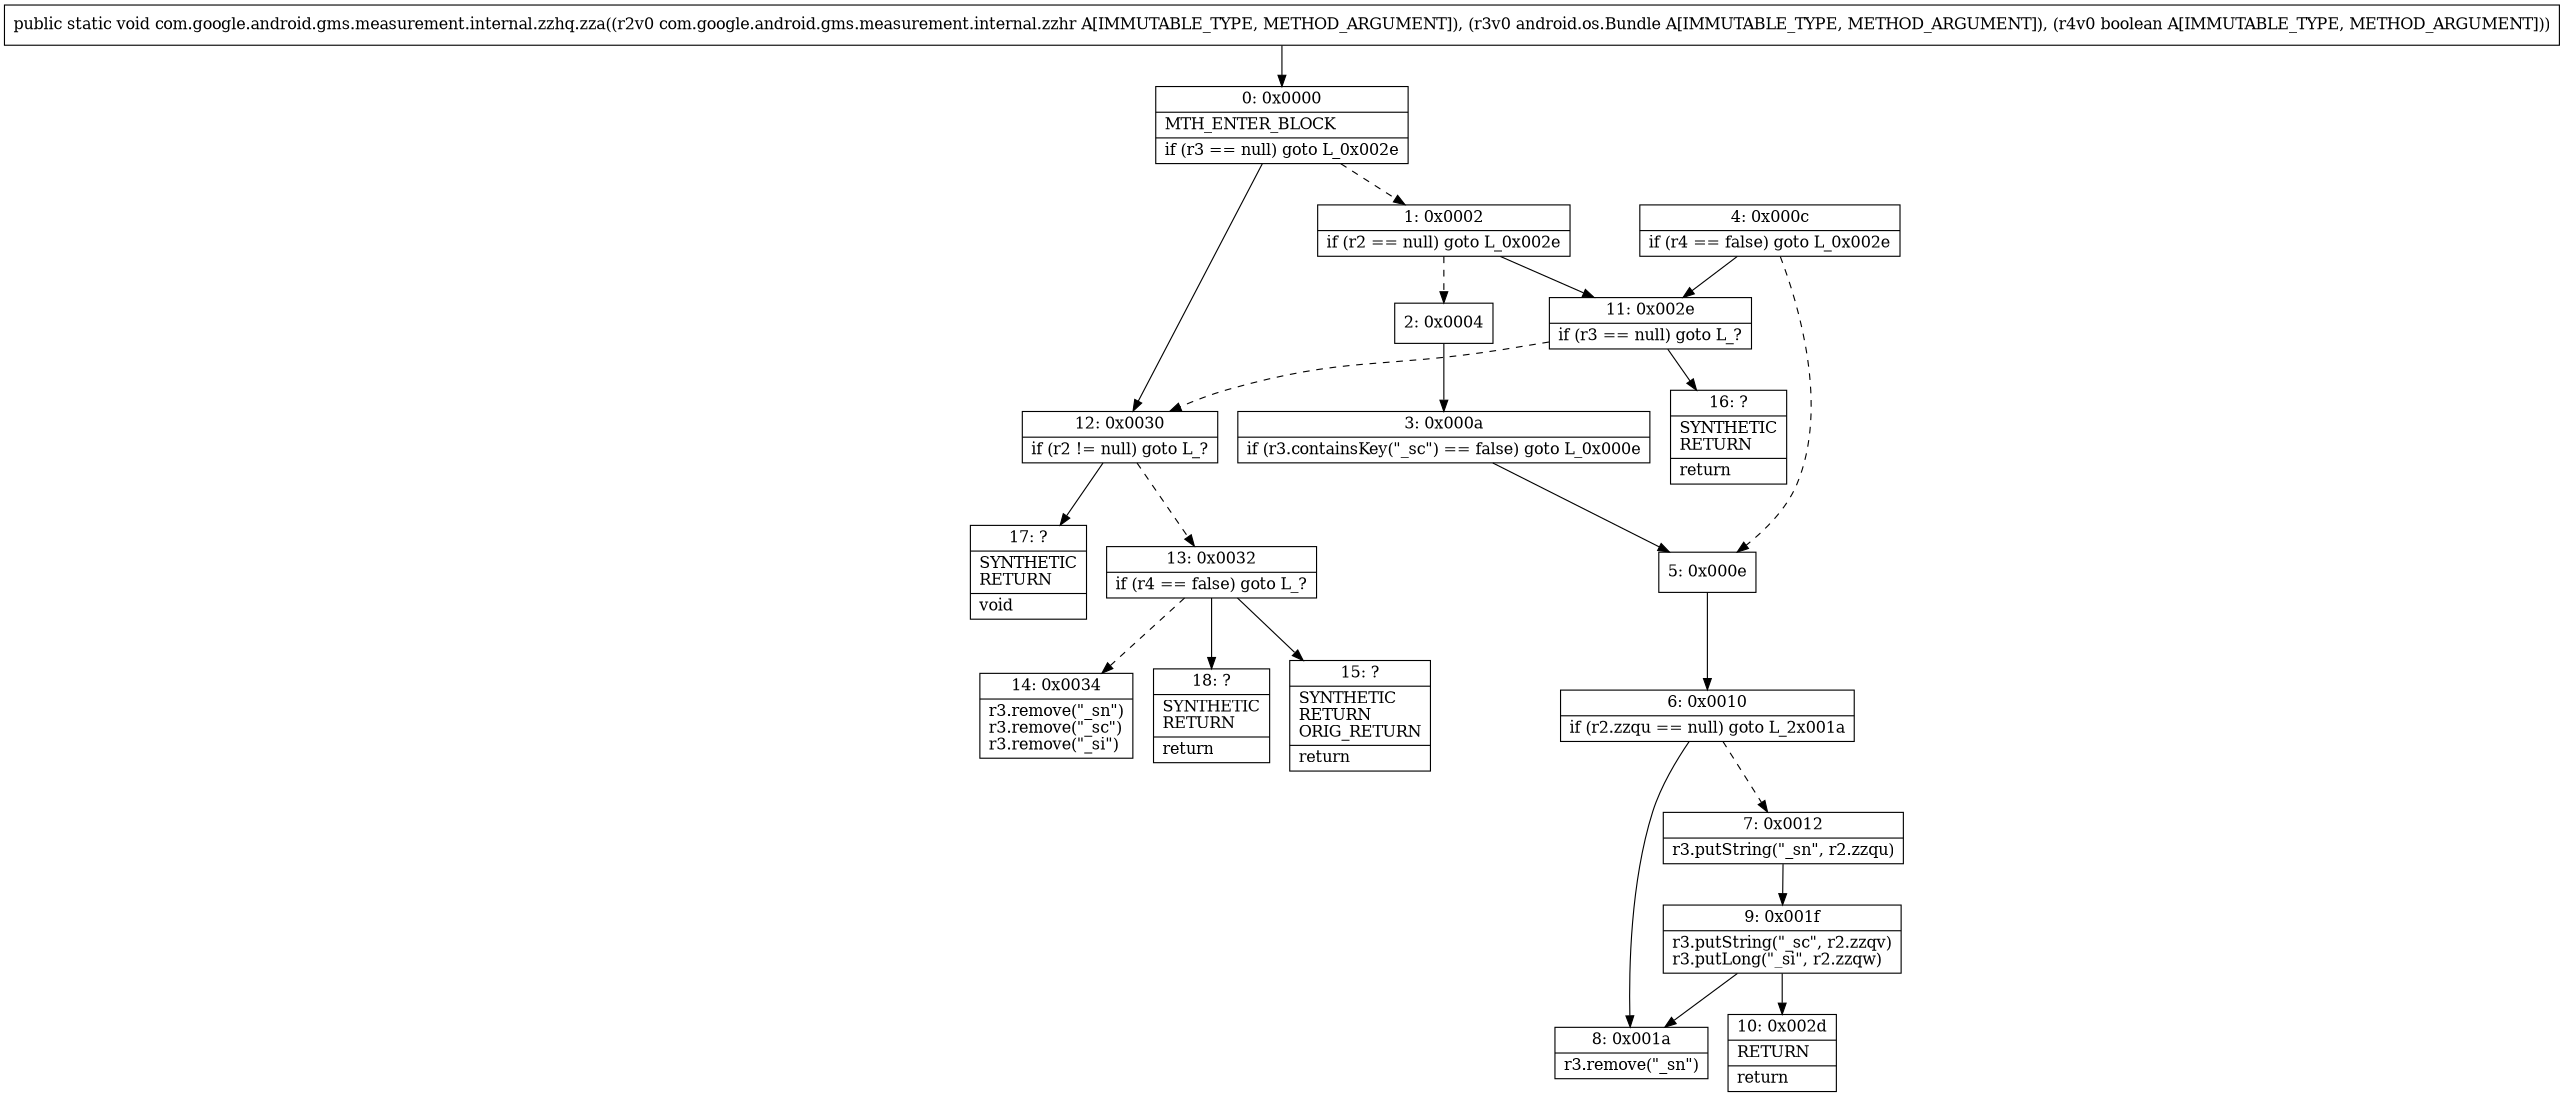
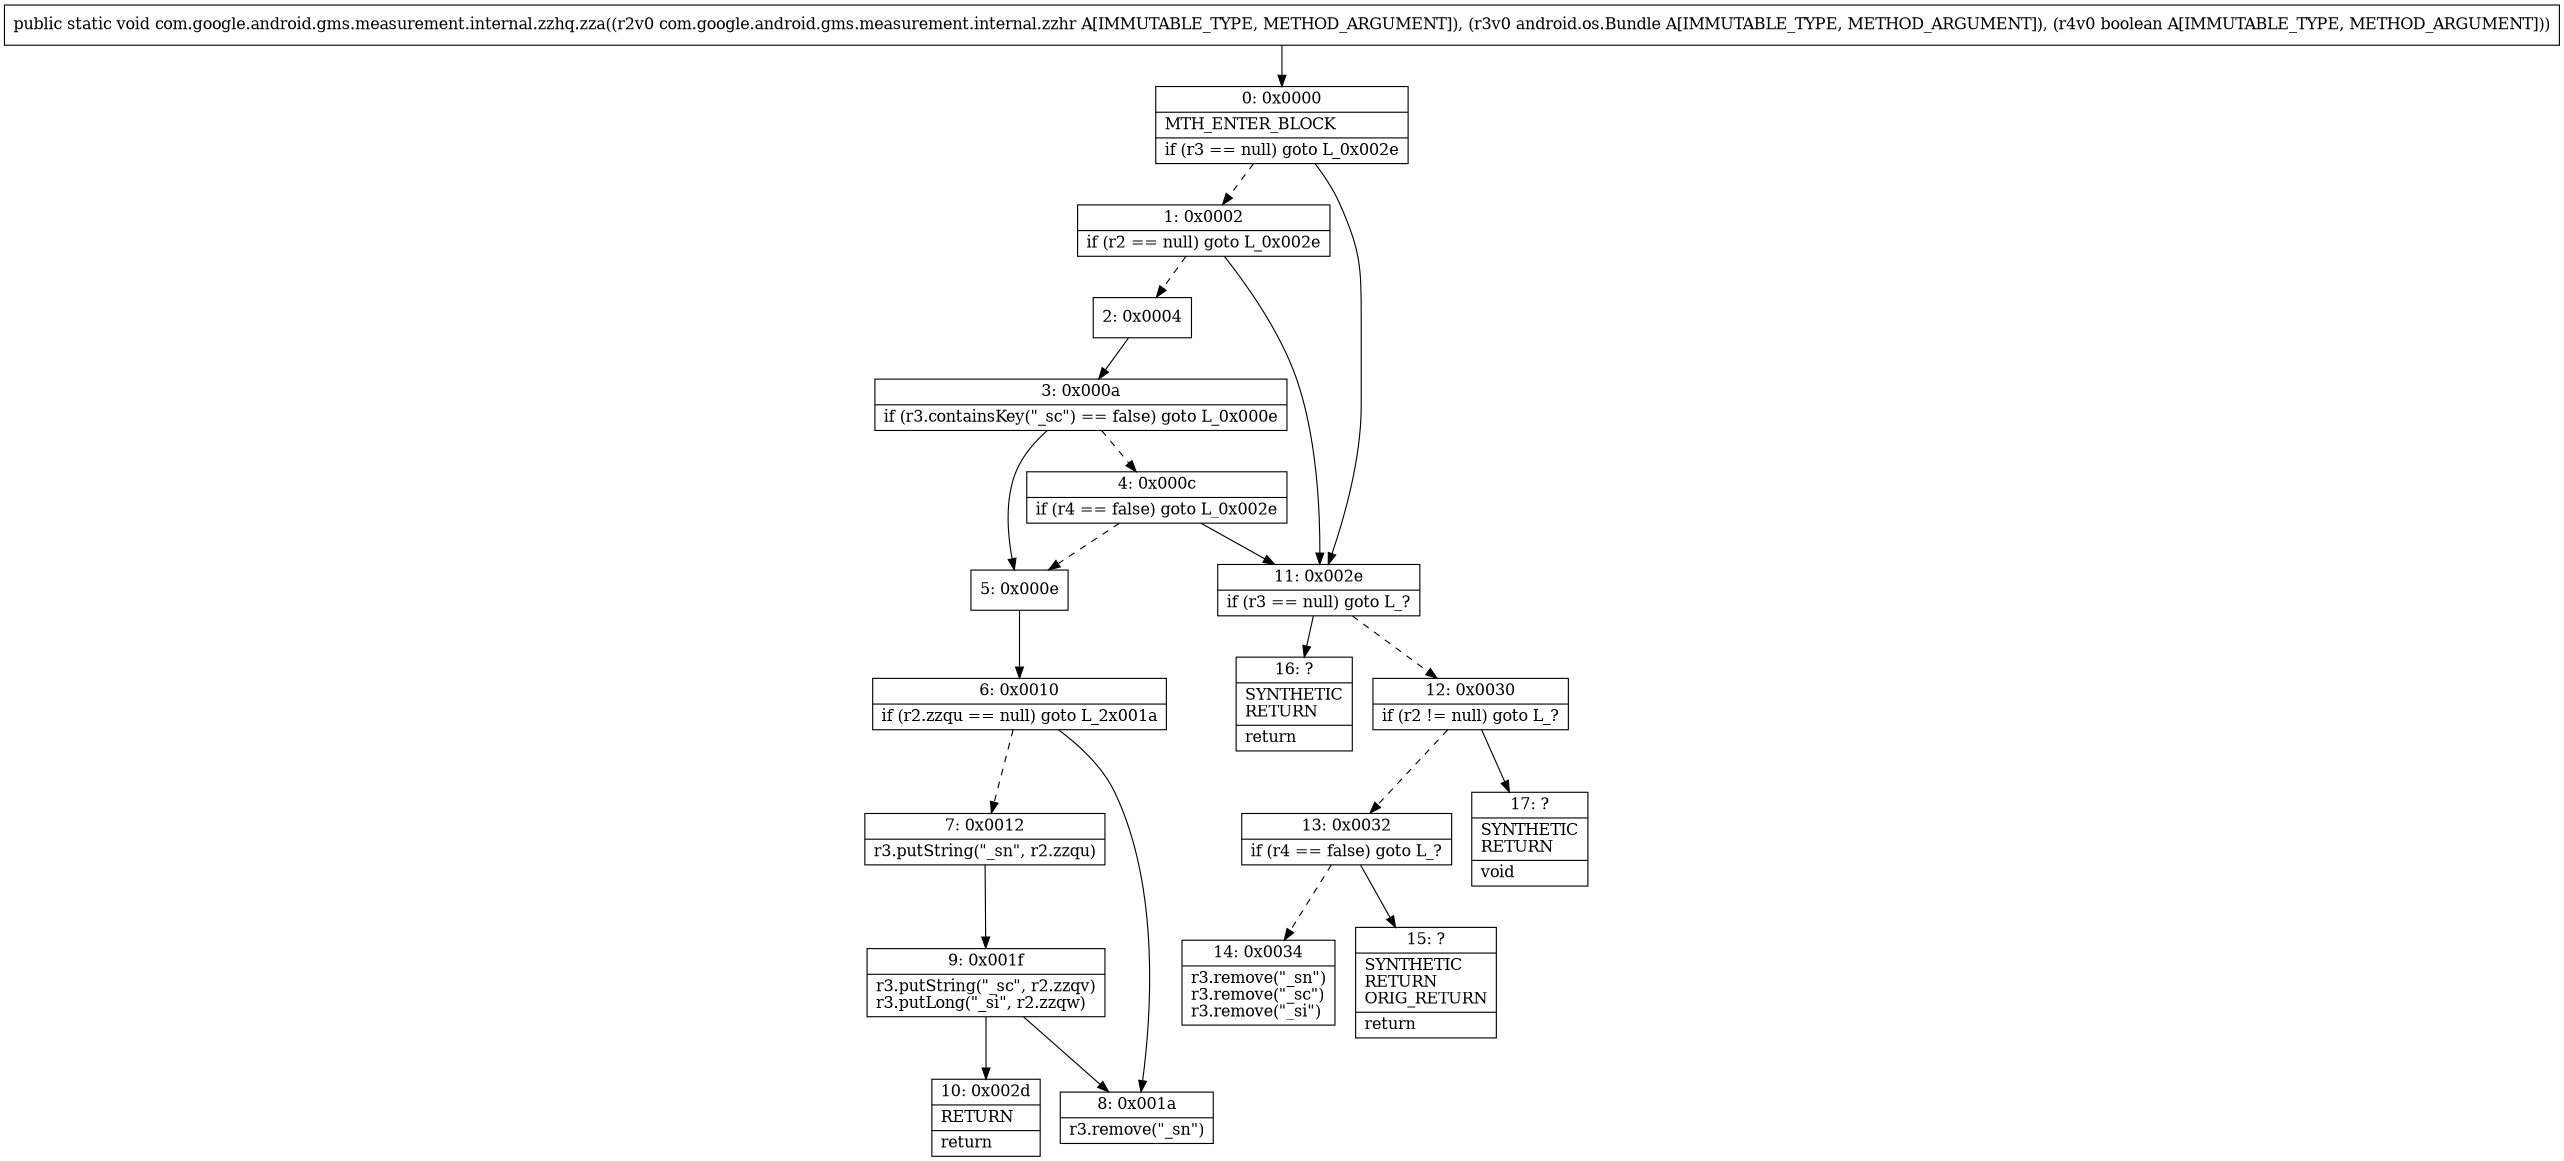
(1200, 283) -> (1361, 355)
none -> (1115, 447)
(1212, 716) -> none
